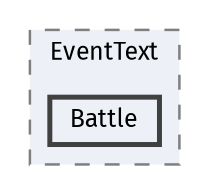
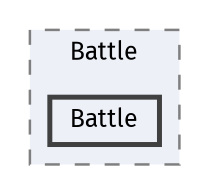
(105, 54) -> (105, 54)
